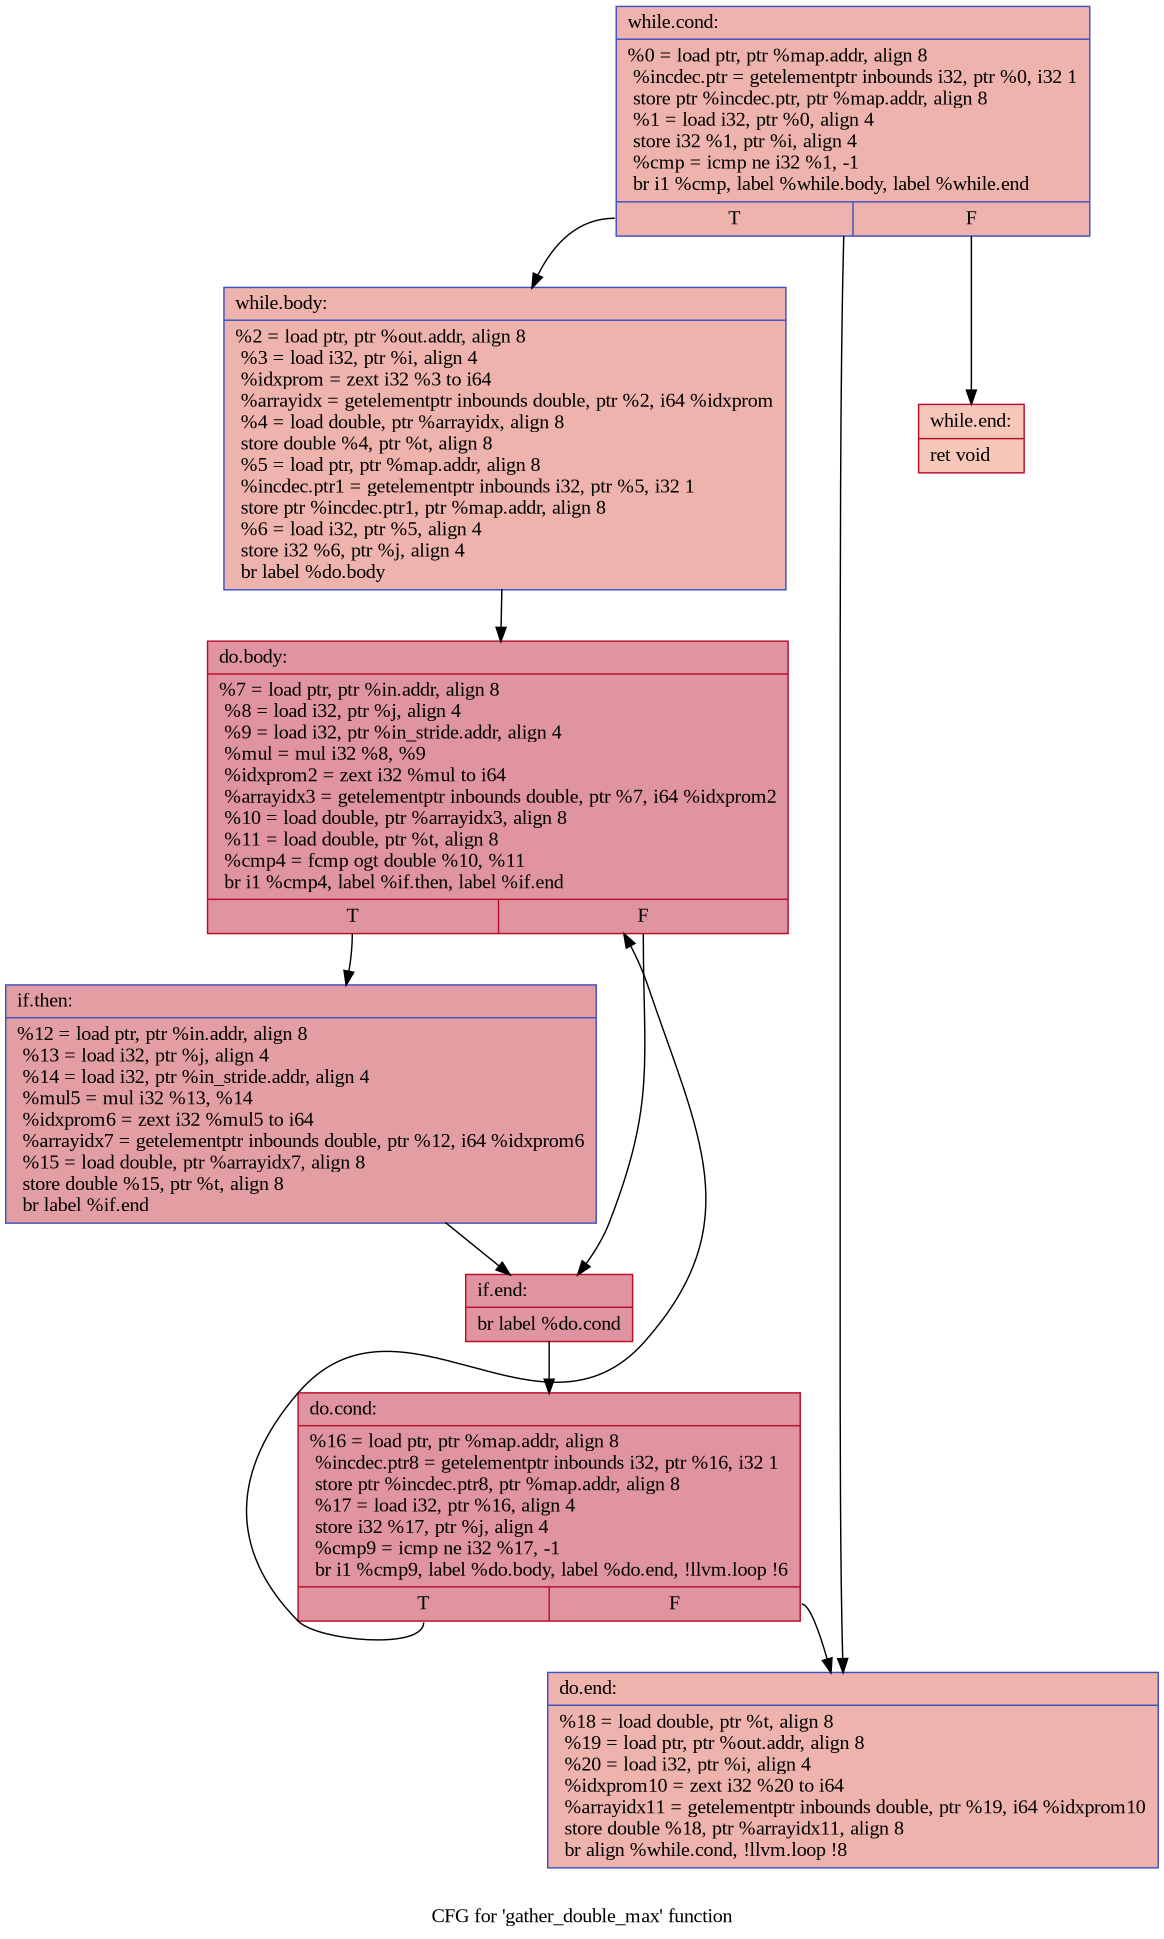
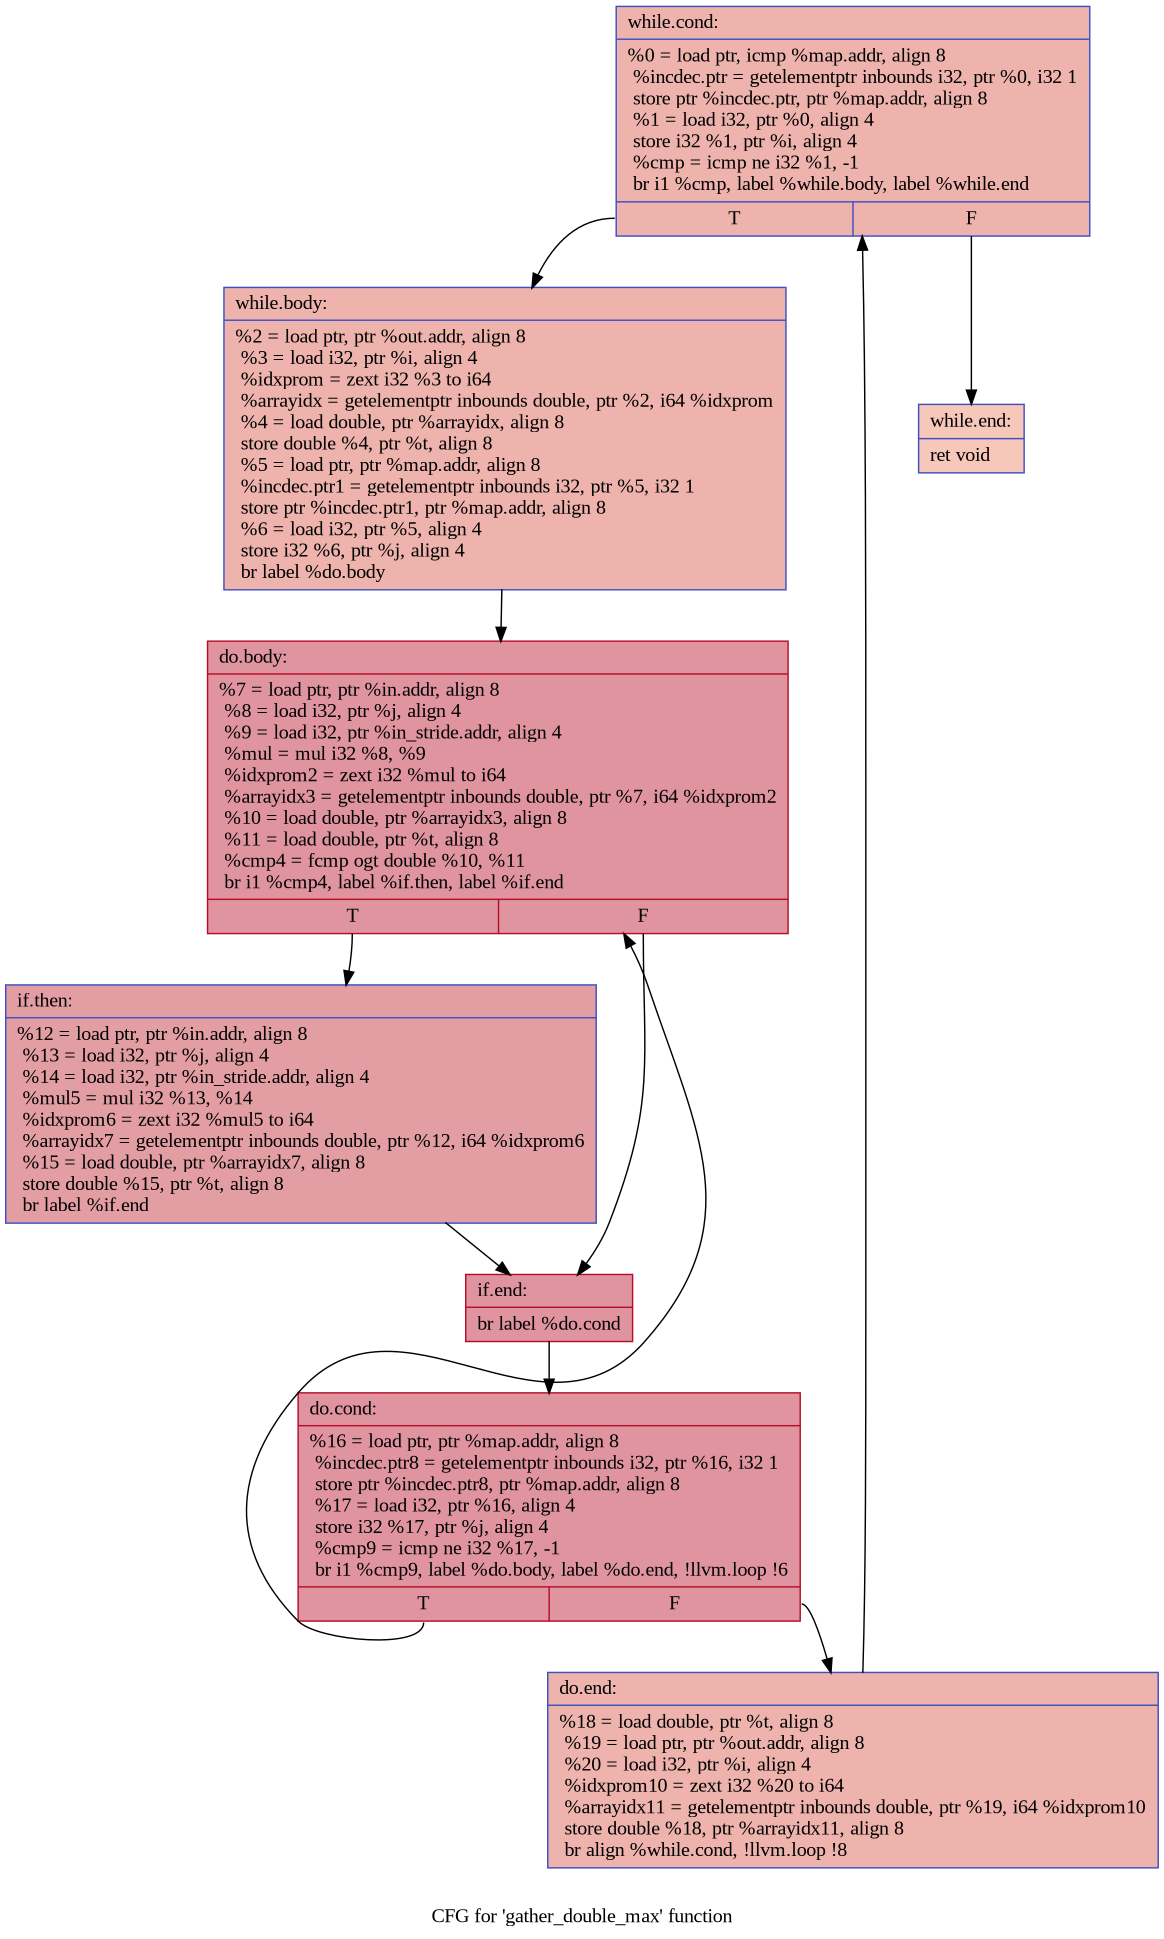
(778, 56) -> (787, 56)
(971, 439) -> (971, 439)
(840, 947) -> (866, 962)
